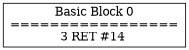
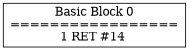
(94, 25) -> (94, 25)
